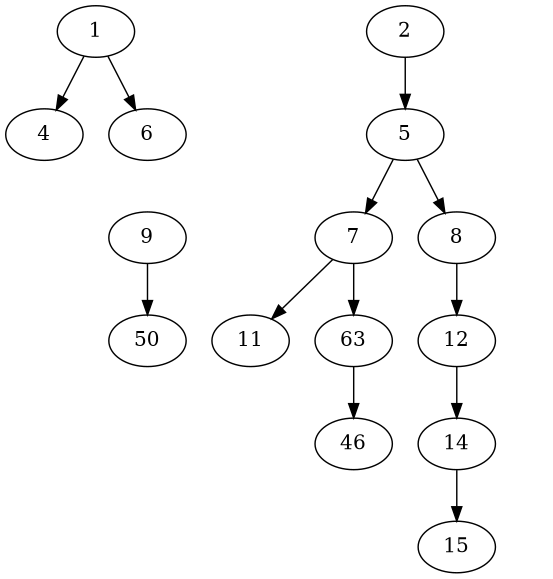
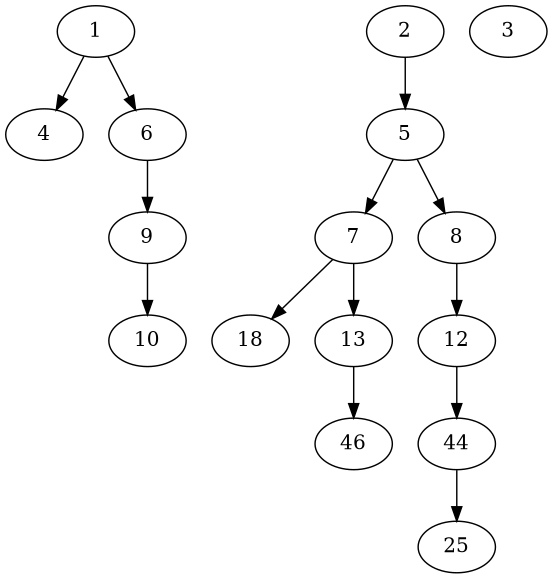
none -> (508, 32)
none -> (147, 179)
(147, 341) -> (147, 341)
(251, 341) -> (251, 341)
(354, 341) -> (354, 341)
(457, 444) -> (457, 444)
(457, 547) -> (457, 547)
